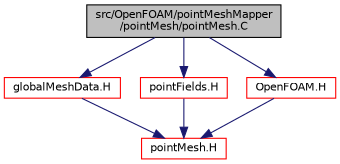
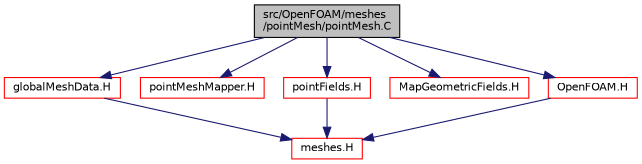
(184, 21) -> (327, 21)
none -> (202, 88)
none -> (459, 88)
(184, 149) -> (327, 149)
